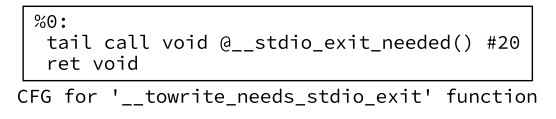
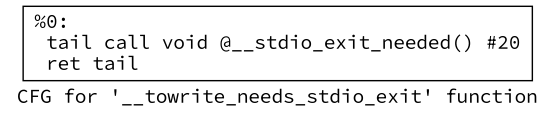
(87, 64) -> (87, 64)
